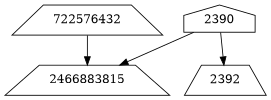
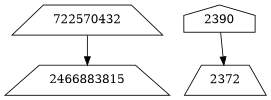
(87, 20) -> (87, 20)
(161, 47) -> none
(225, 80) -> (225, 80)
